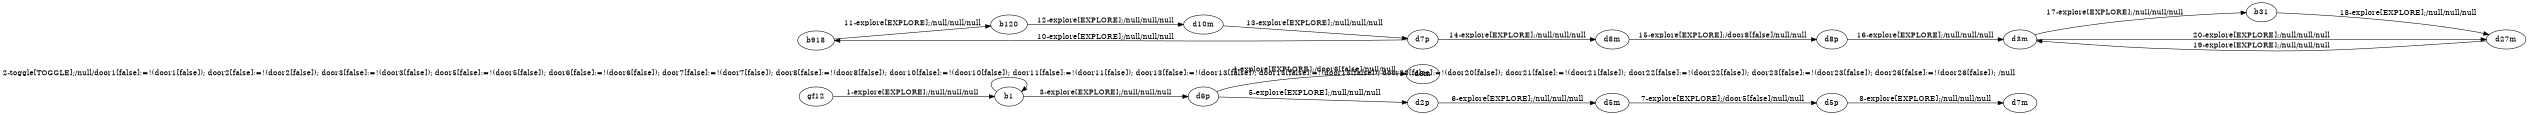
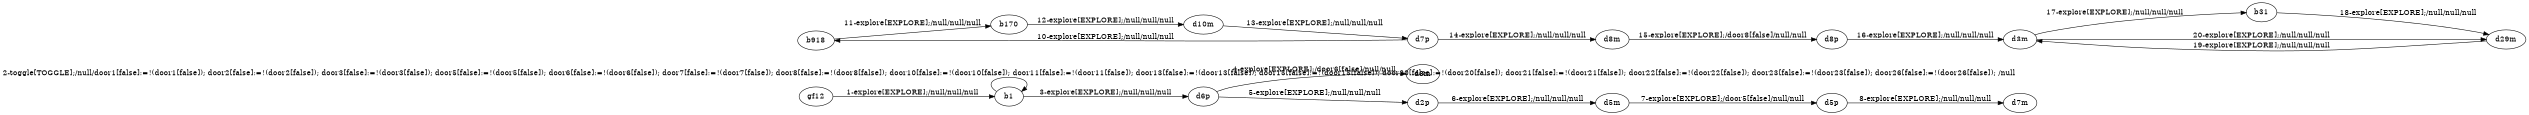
(1009, 25) -> (1009, 25)
(2506, 39) -> (2506, 39)
